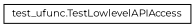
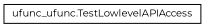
(97, 14) -> (102, 14)
